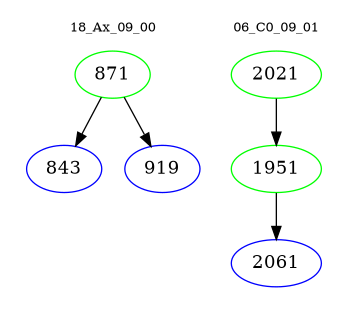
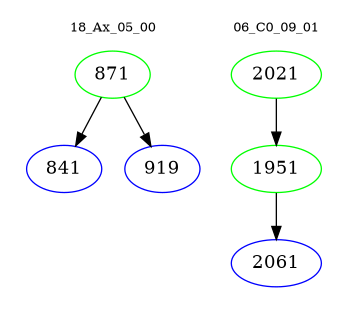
(113, 28) -> (113, 28)
(64, 169) -> (64, 169)
